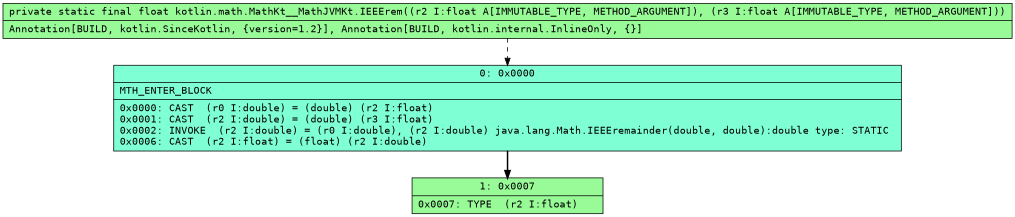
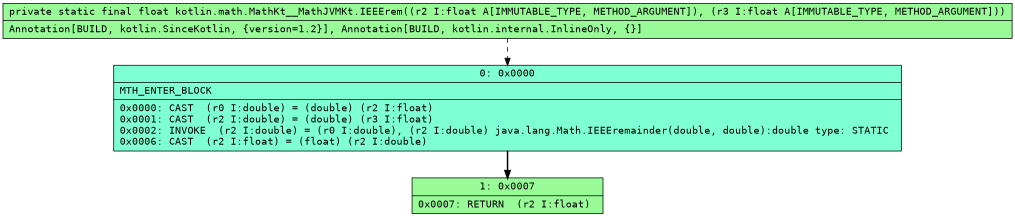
(501, 204) -> (508, 204)
